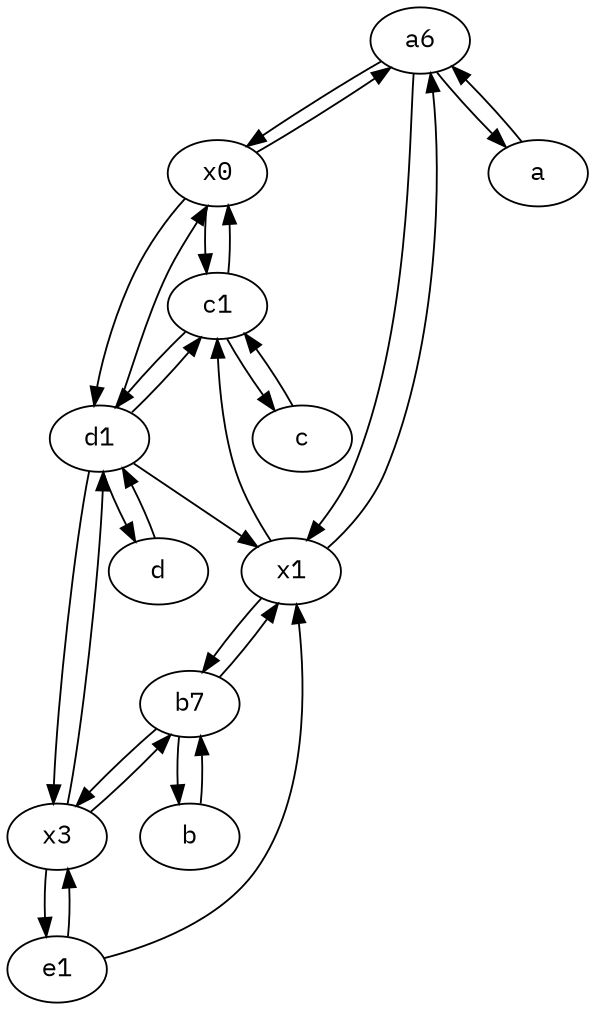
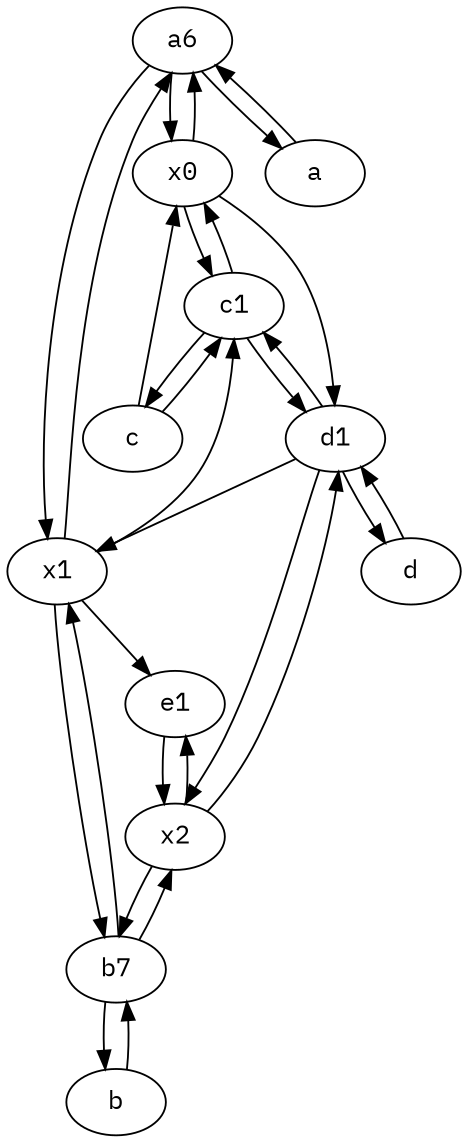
(151, 312) -> (156, 315)
(57, 837) -> (175, 837)
(275, 837) -> (110, 631)
